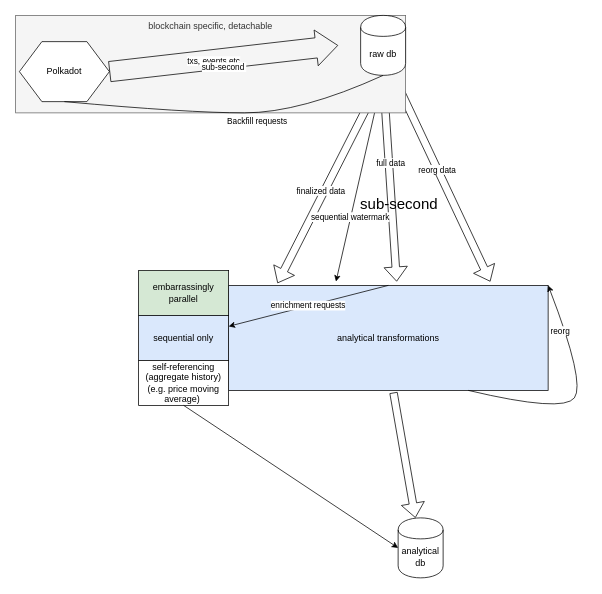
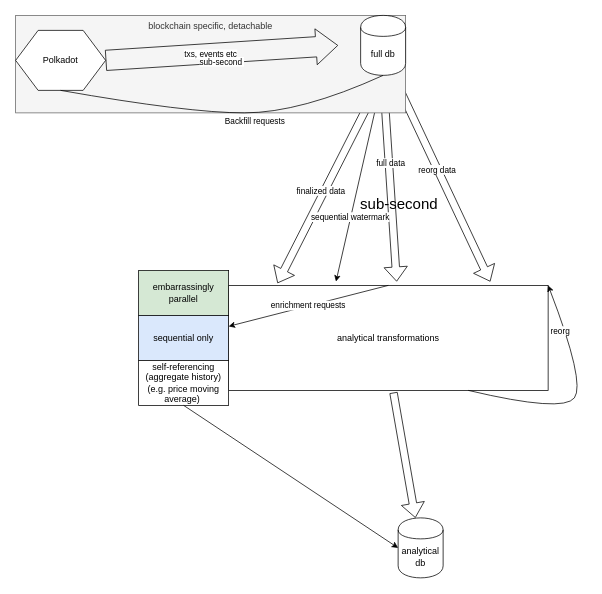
(383, 54) -> (383, 54)
(64, 72) -> (60, 60)
(388, 338) -> (388, 338)
